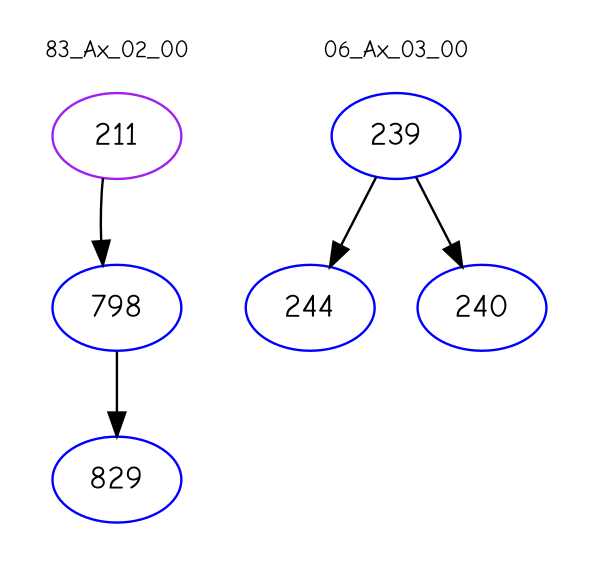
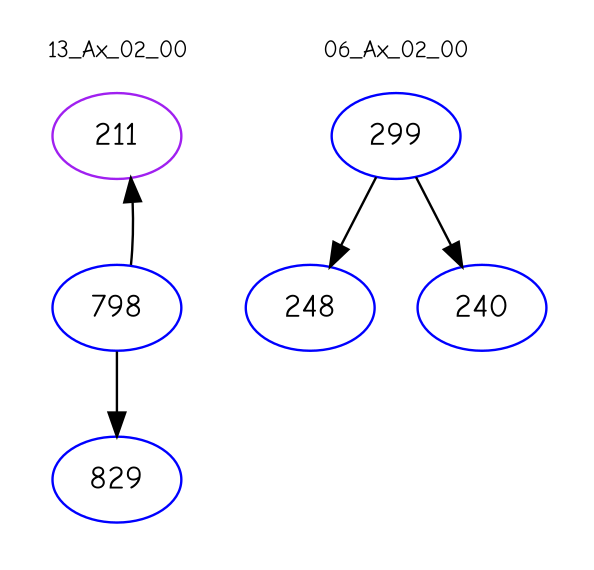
(118, 51) -> (118, 51)
(396, 51) -> (396, 51)
(396, 136) -> (396, 136)
(101, 210) -> (133, 234)
(310, 308) -> (310, 308)
